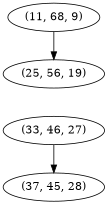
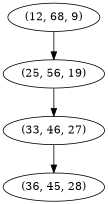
(54, 17) -> (54, 17)
none -> (54, 98)
(54, 187) -> (54, 187)
